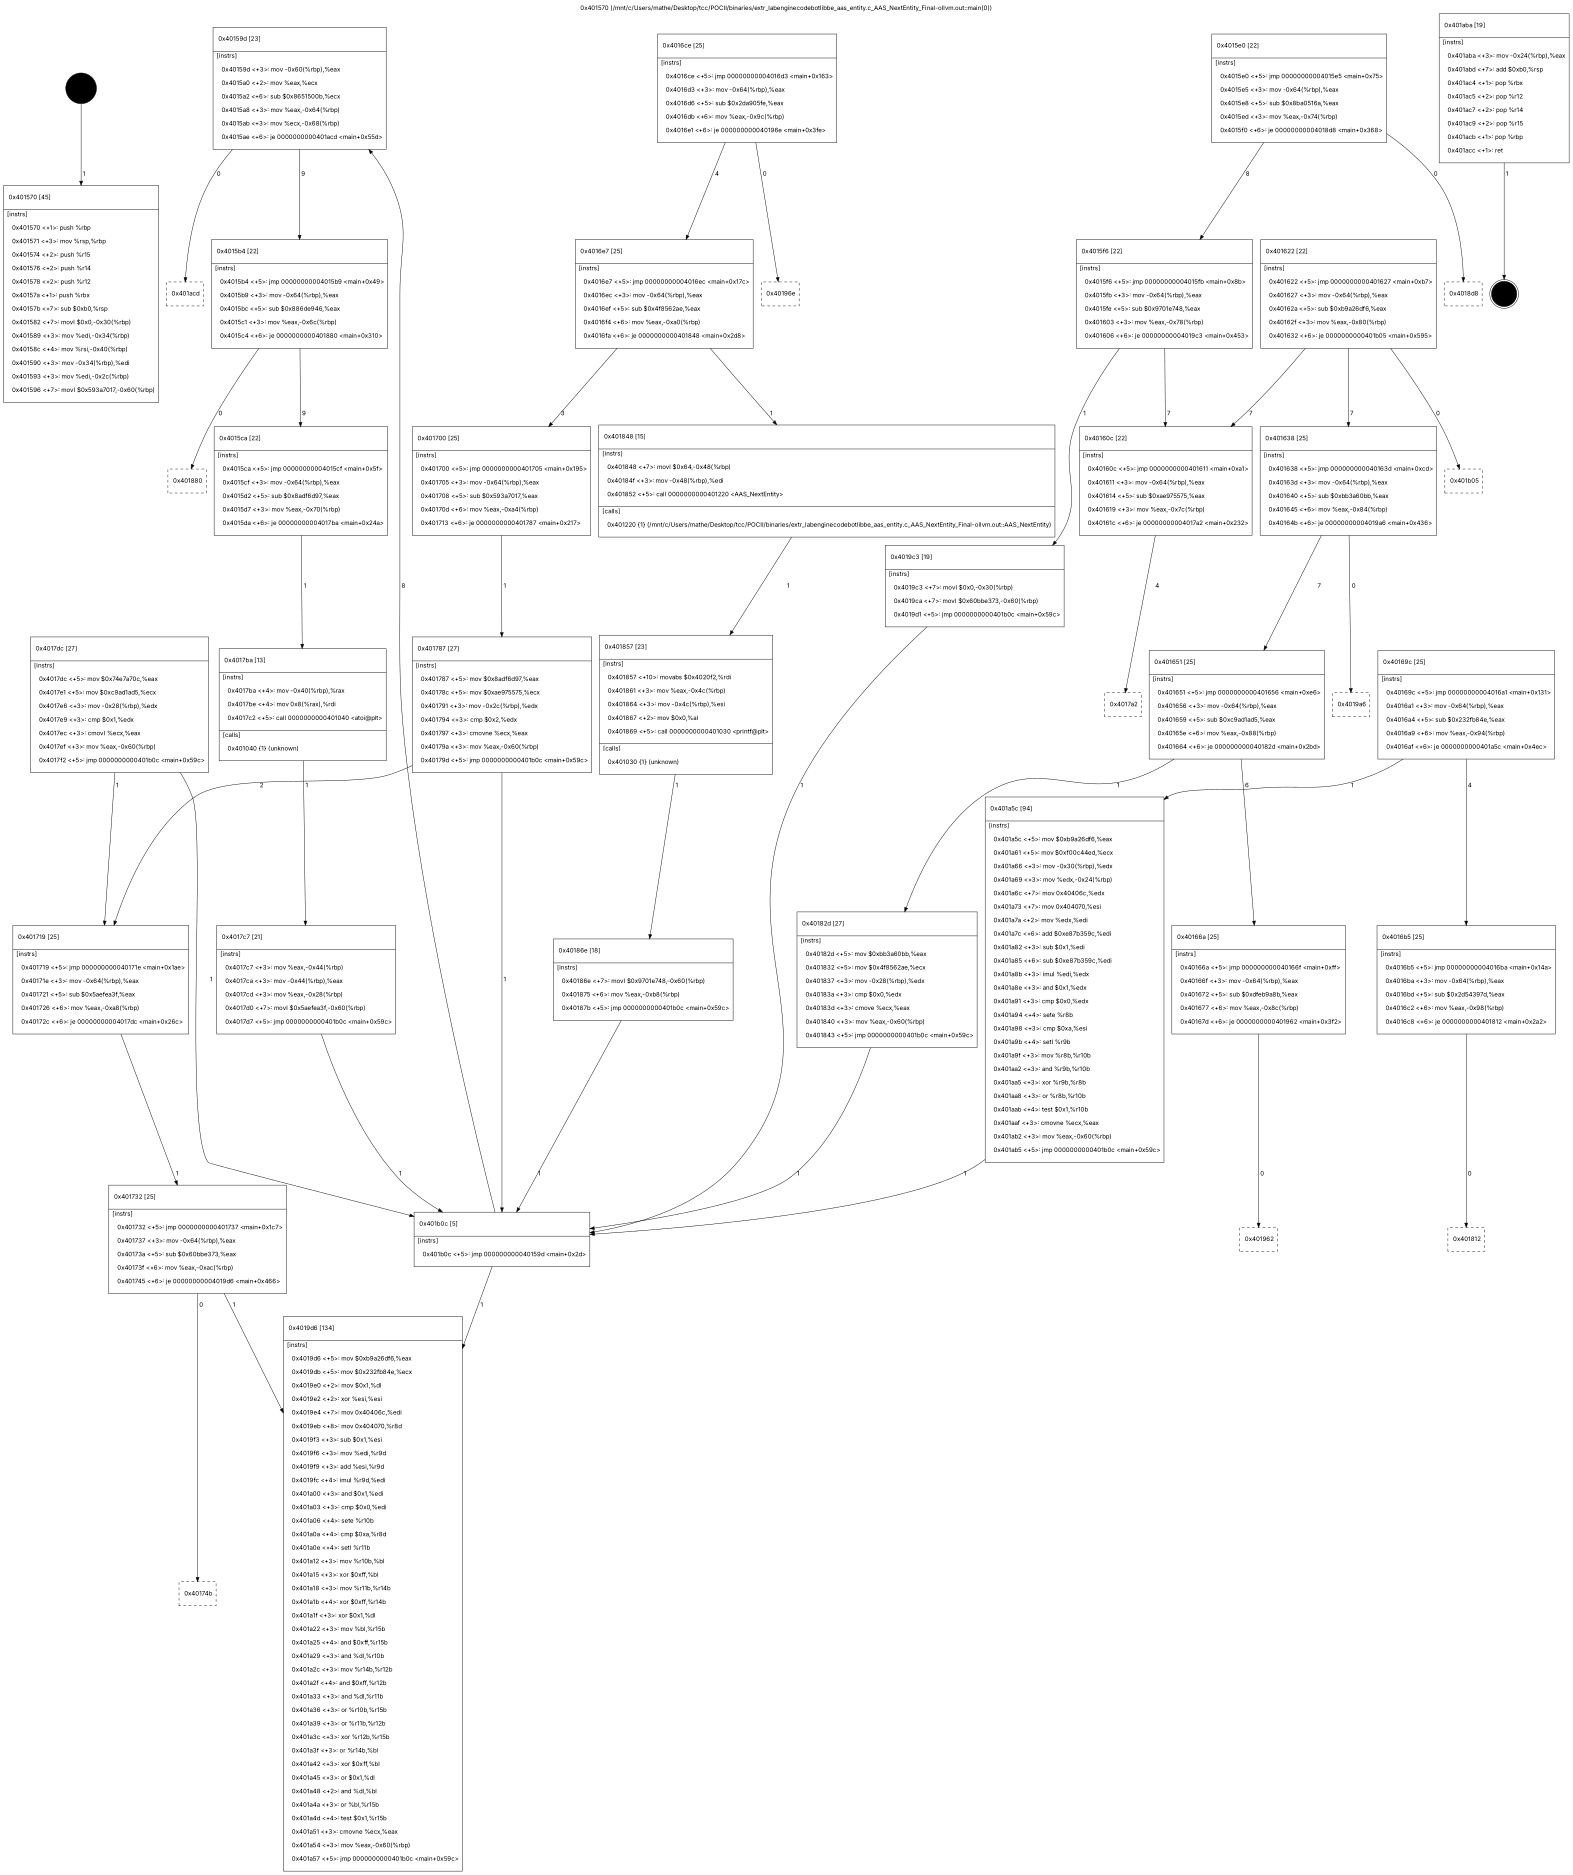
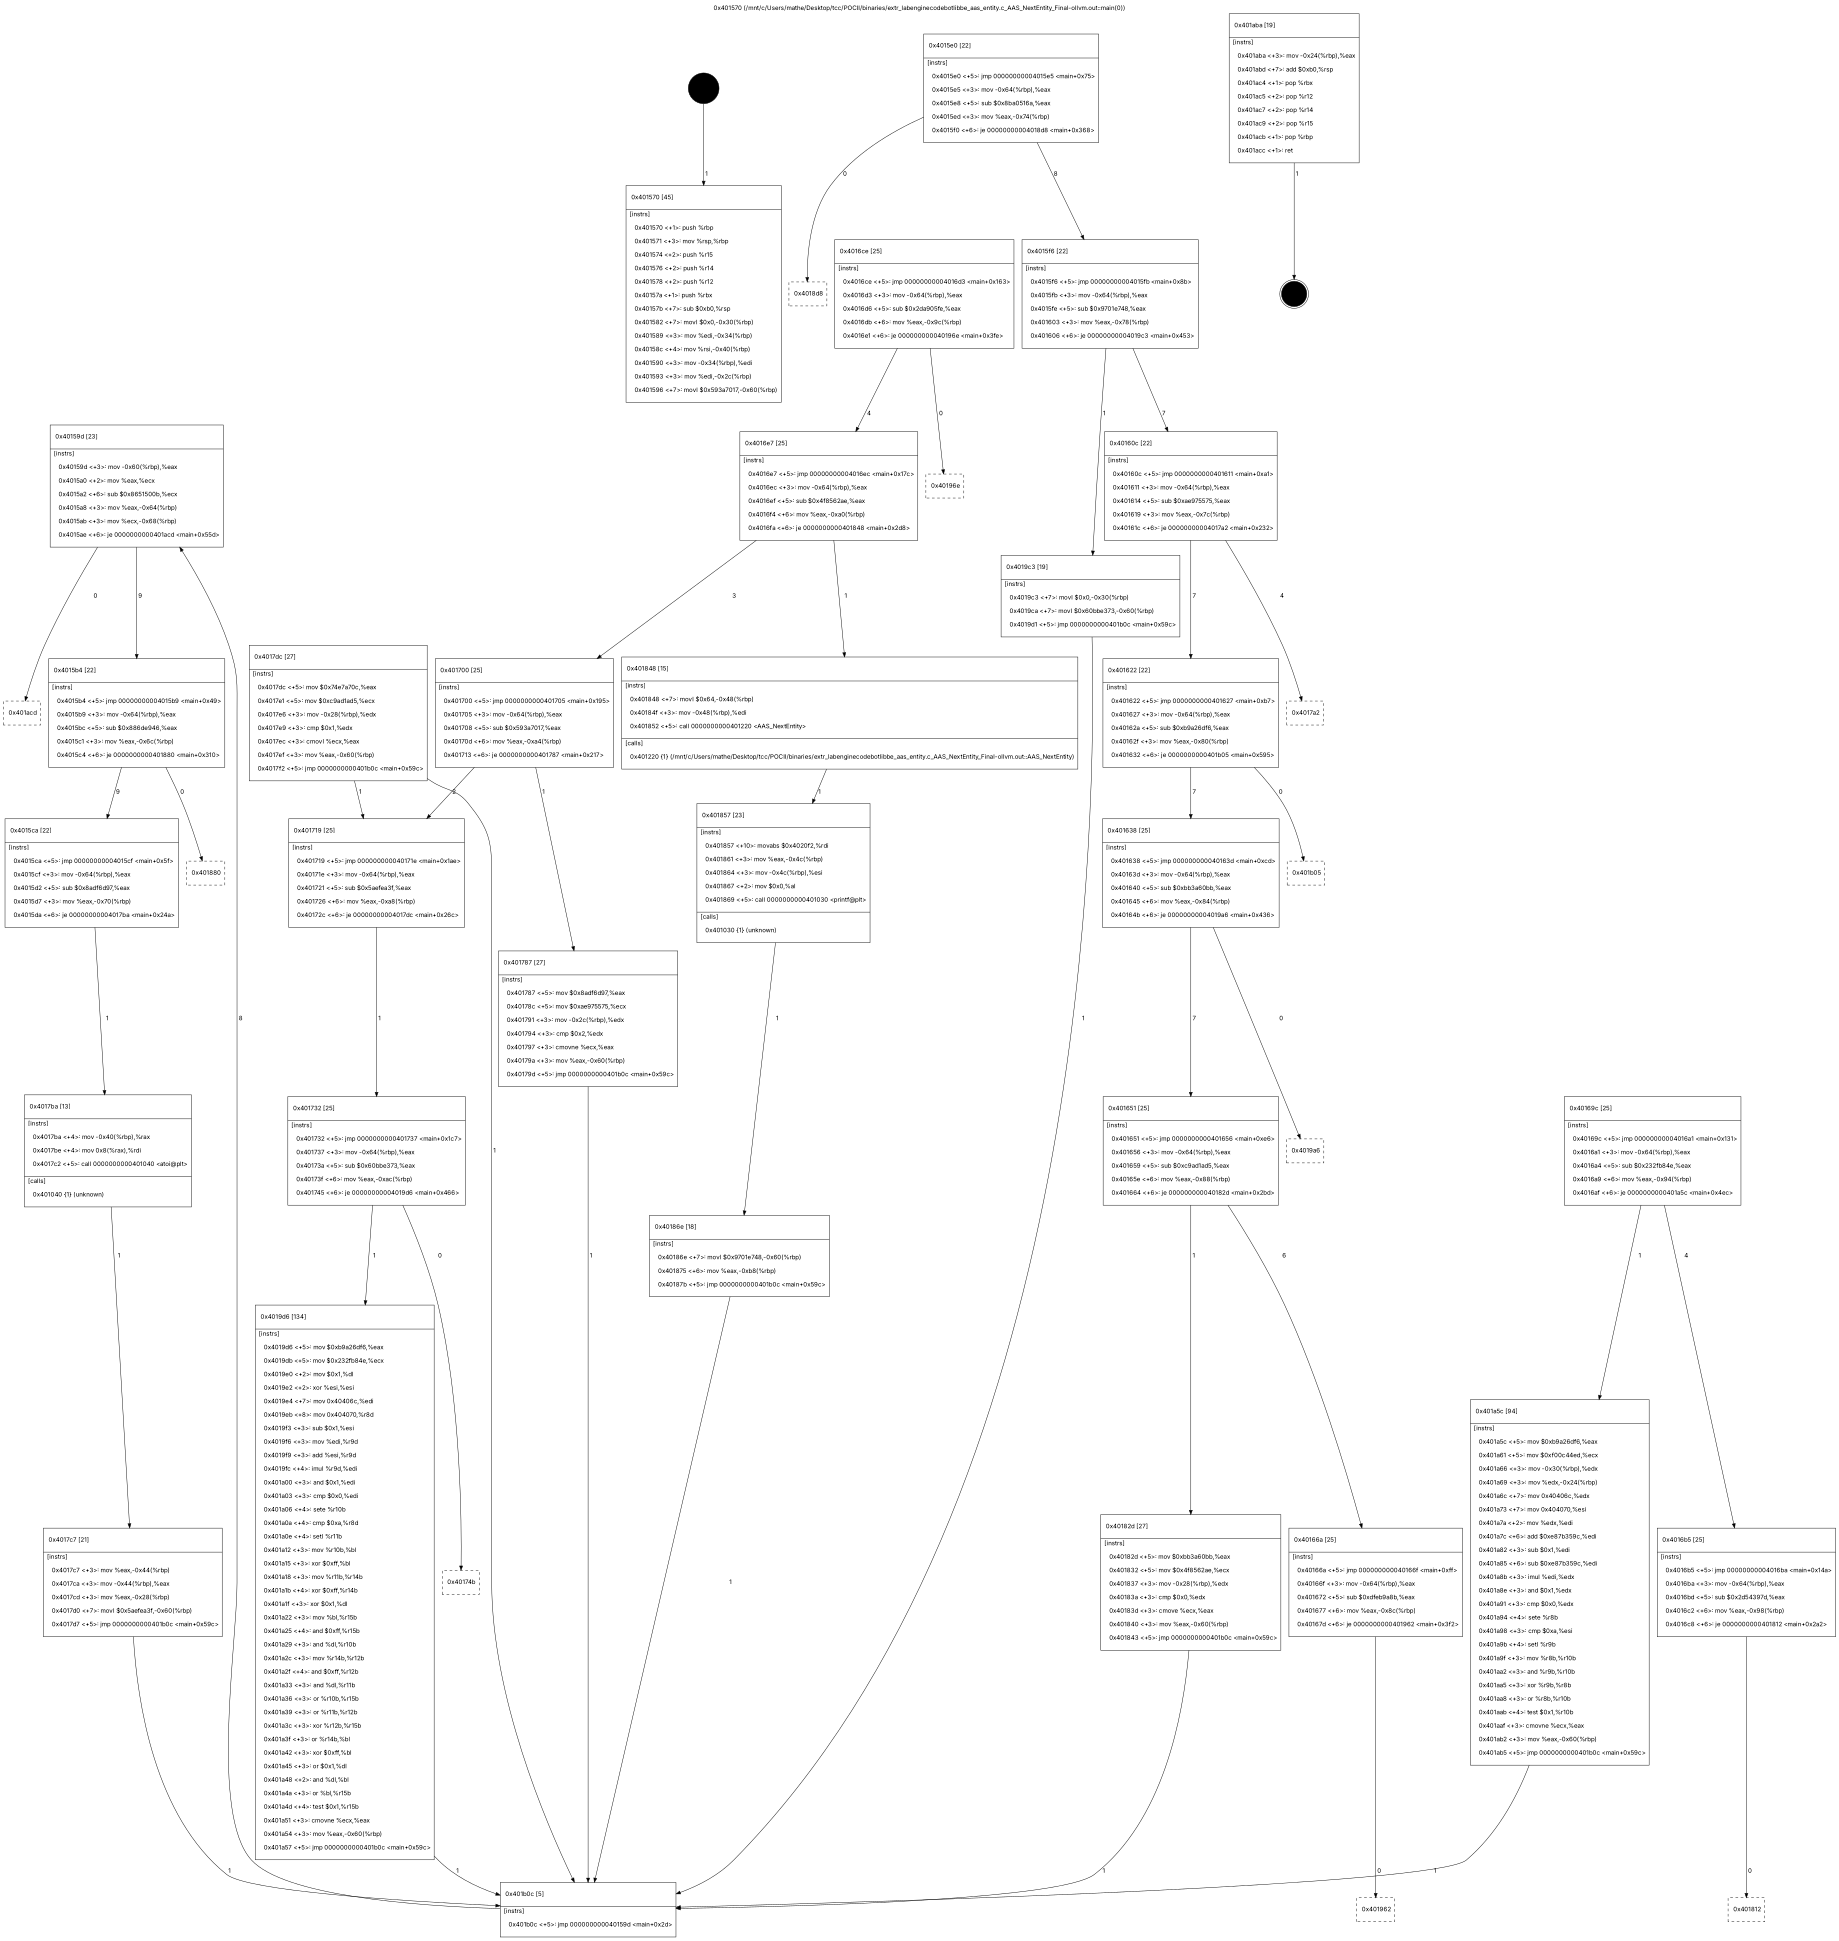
(1271, 387) -> (1191, 597)
(229, 786) -> (454, 789)
(478, 1306) -> (463, 1879)
